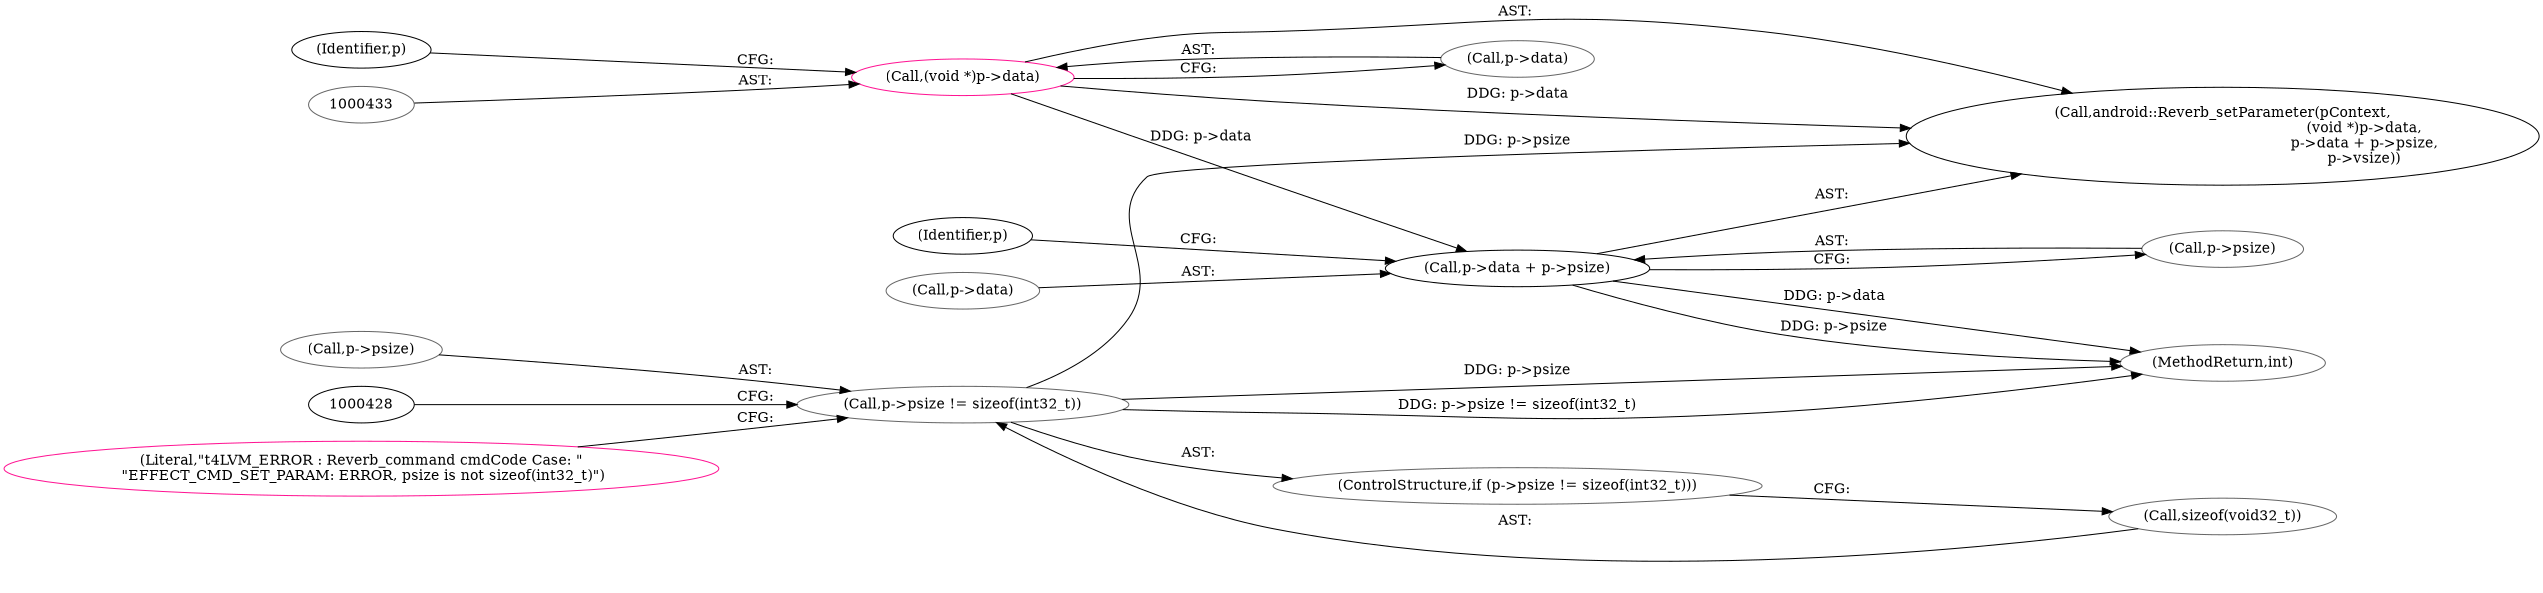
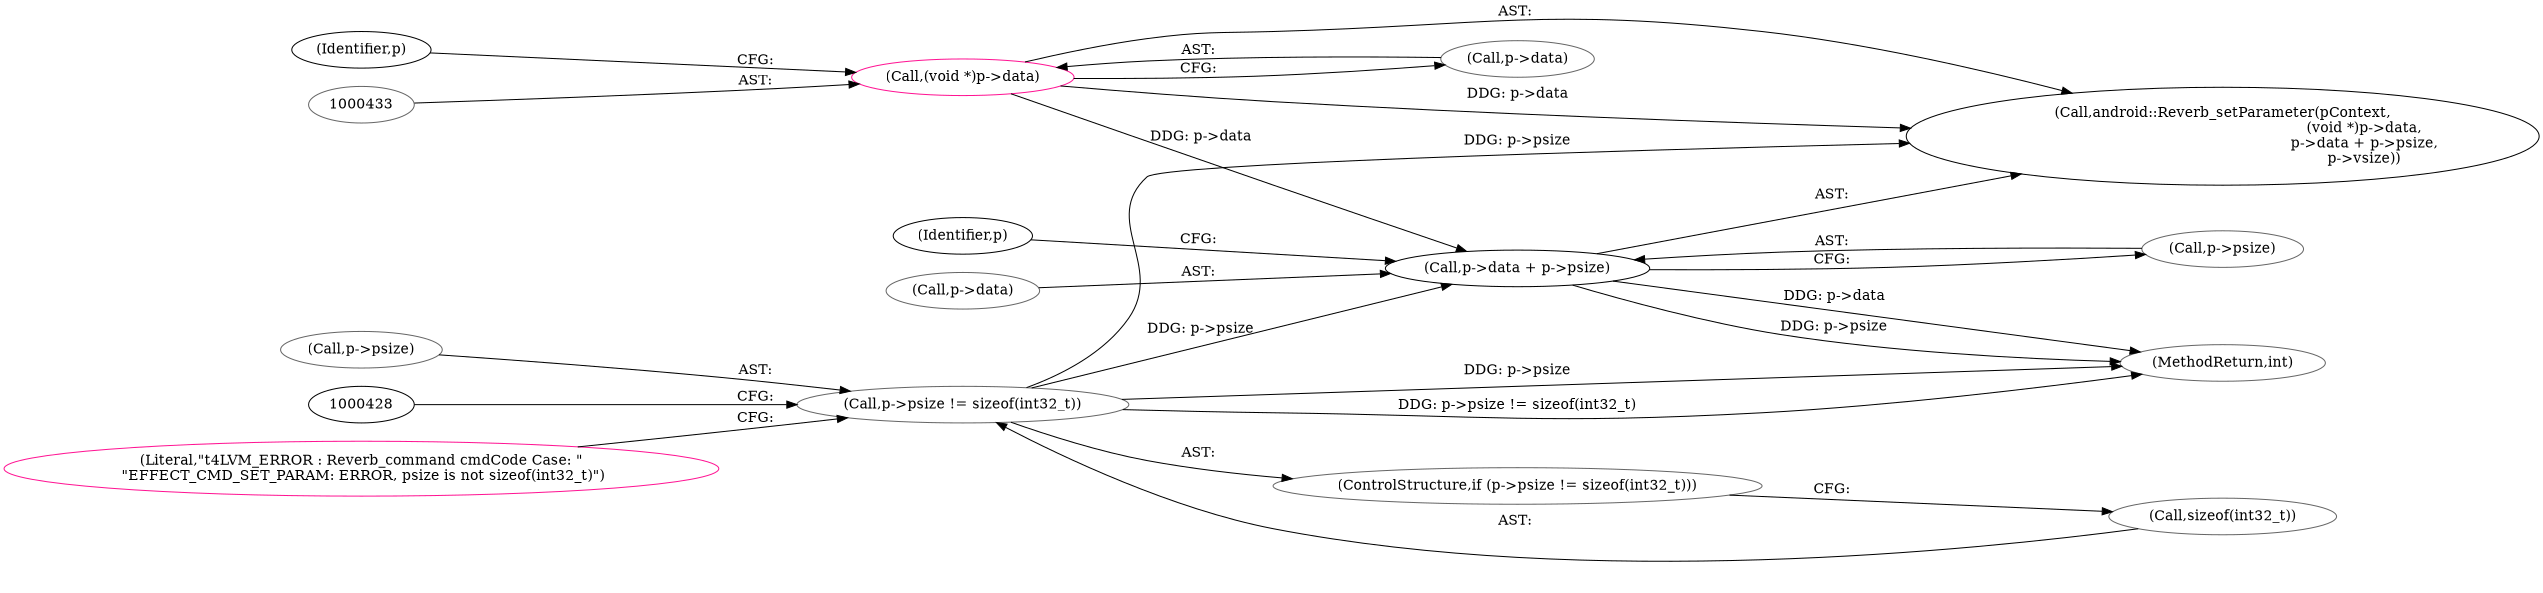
none -> (1237, 337)
(2223, 516) -> (2223, 516)
